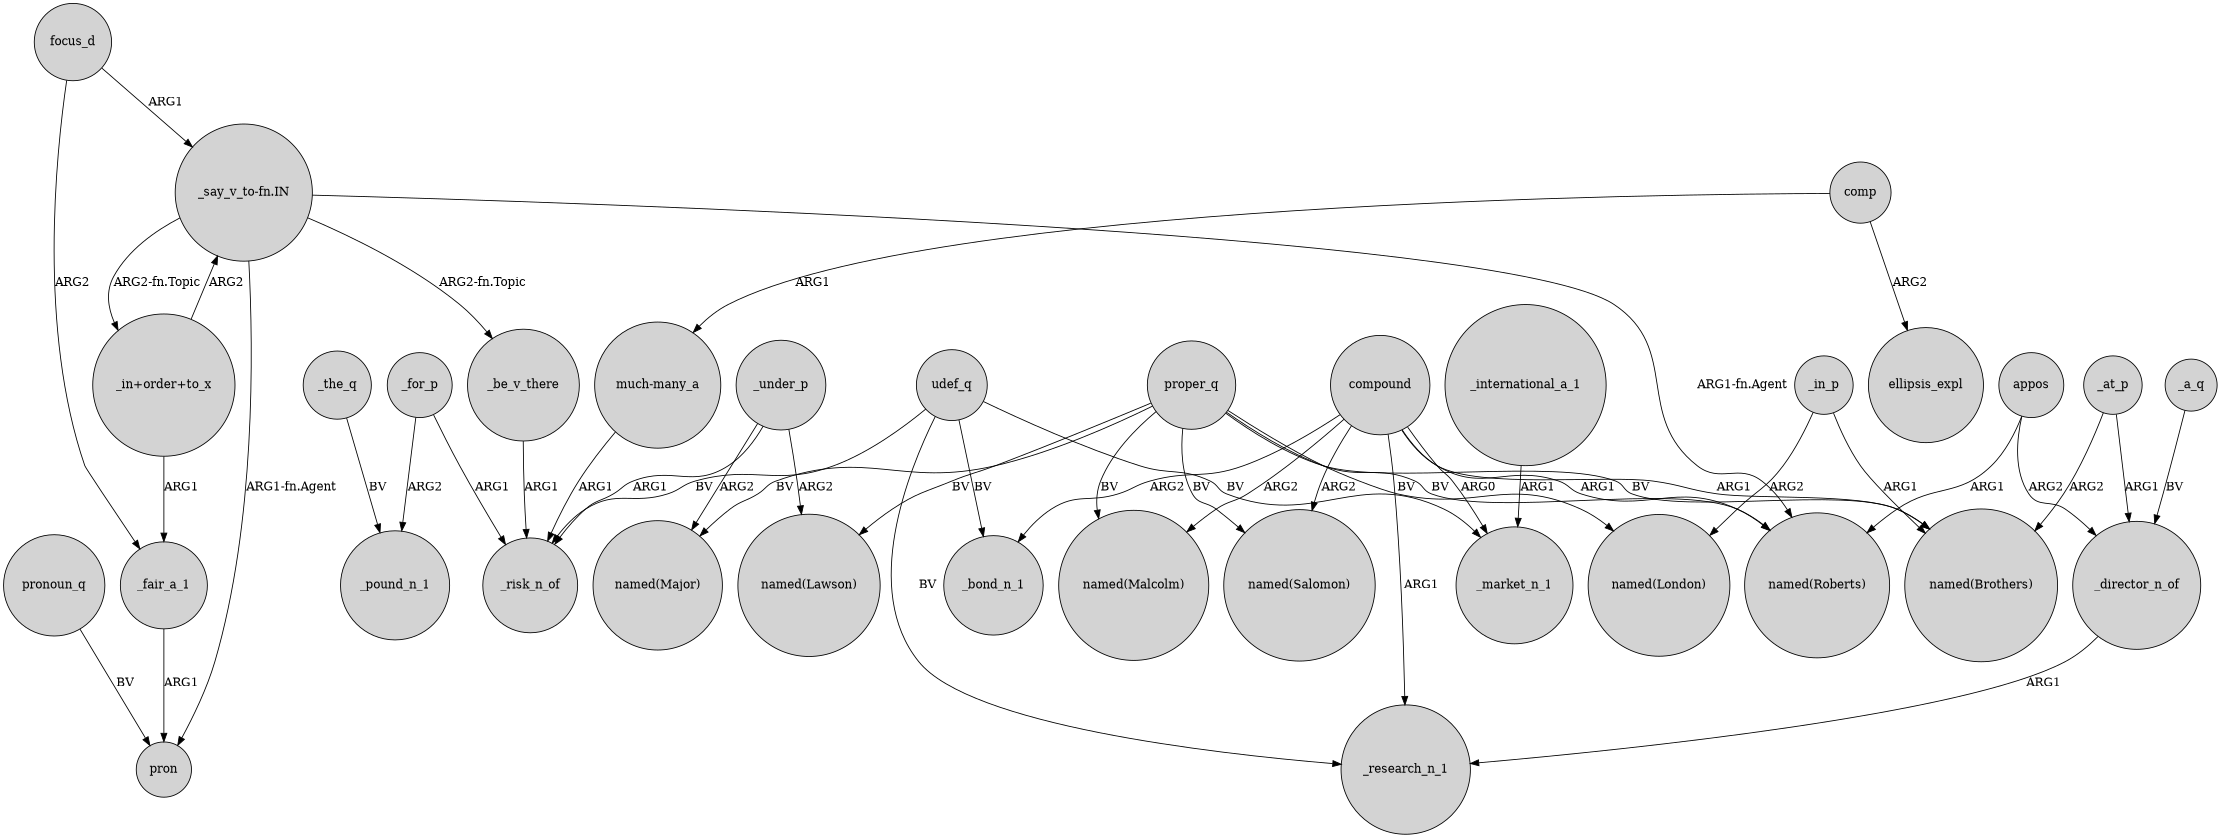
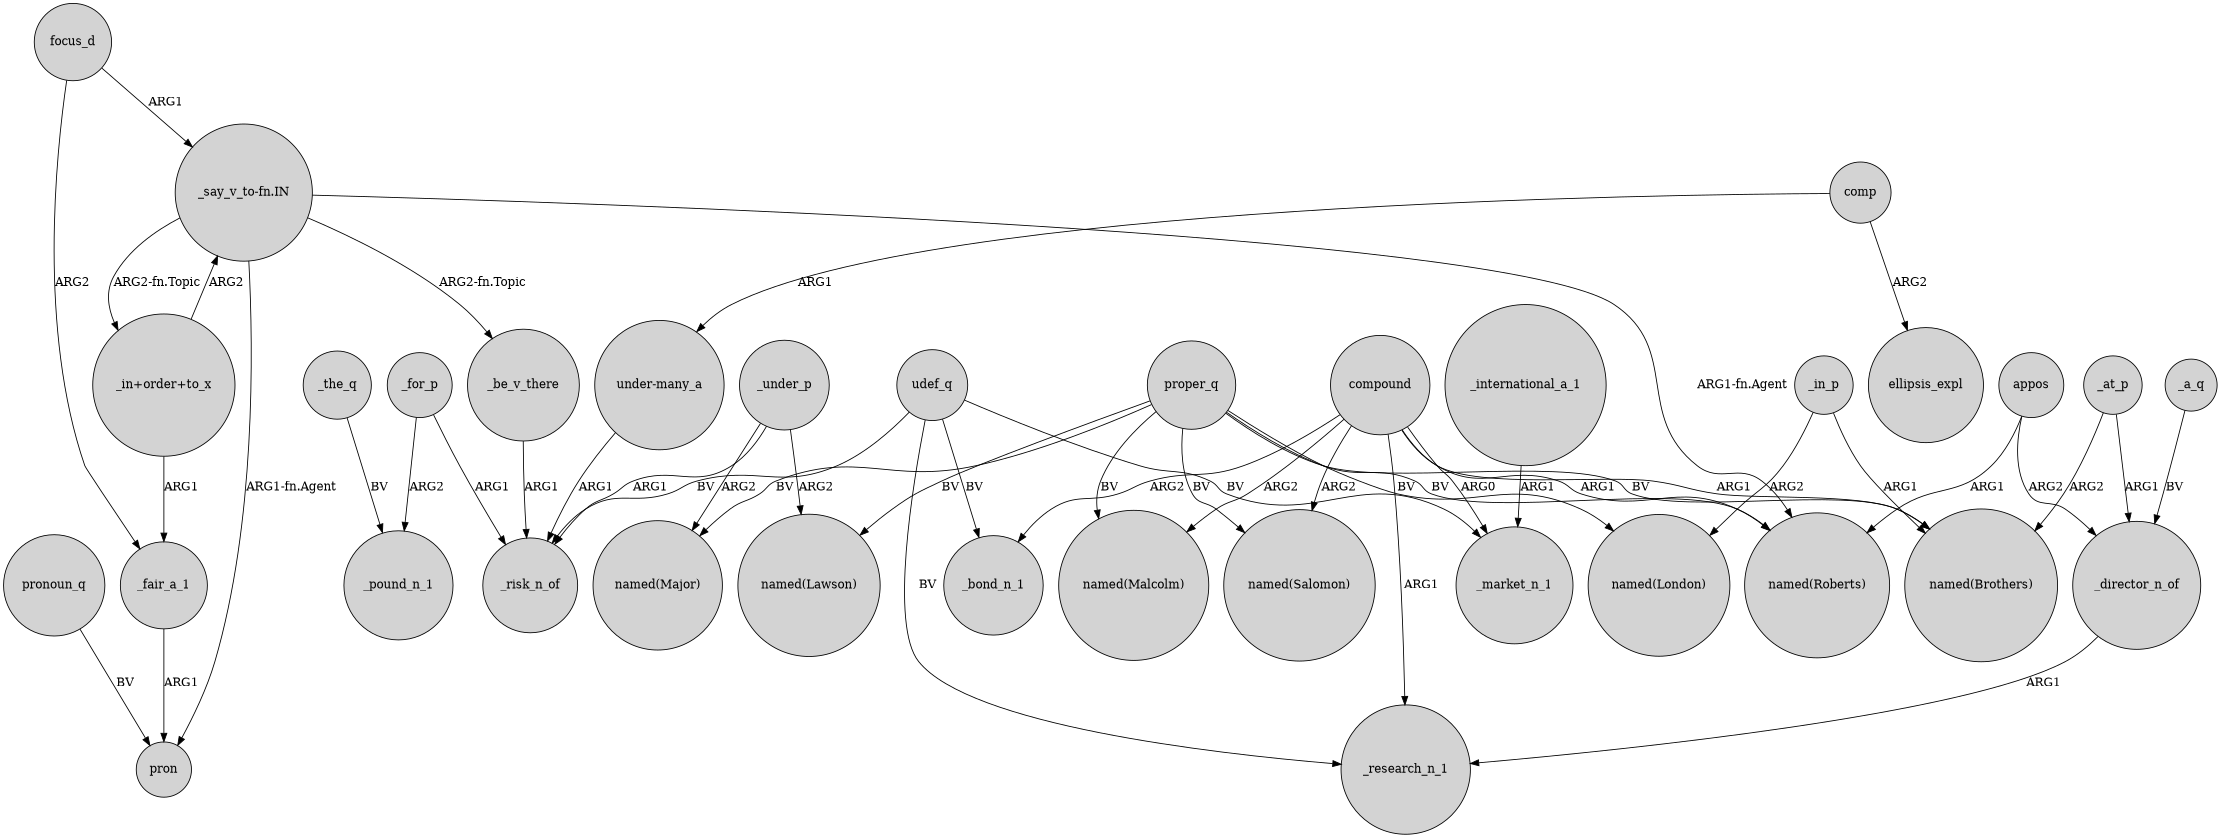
(658, 385) -> (659, 385)
